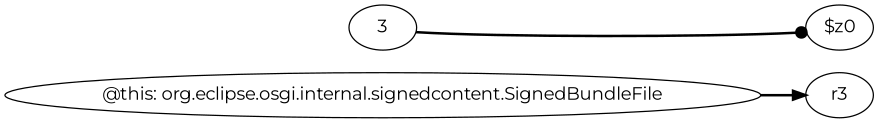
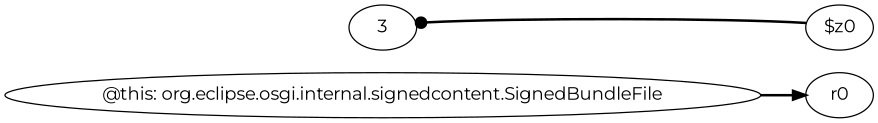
(606, 36) -> (616, 19)
(840, 95) -> (840, 95)
